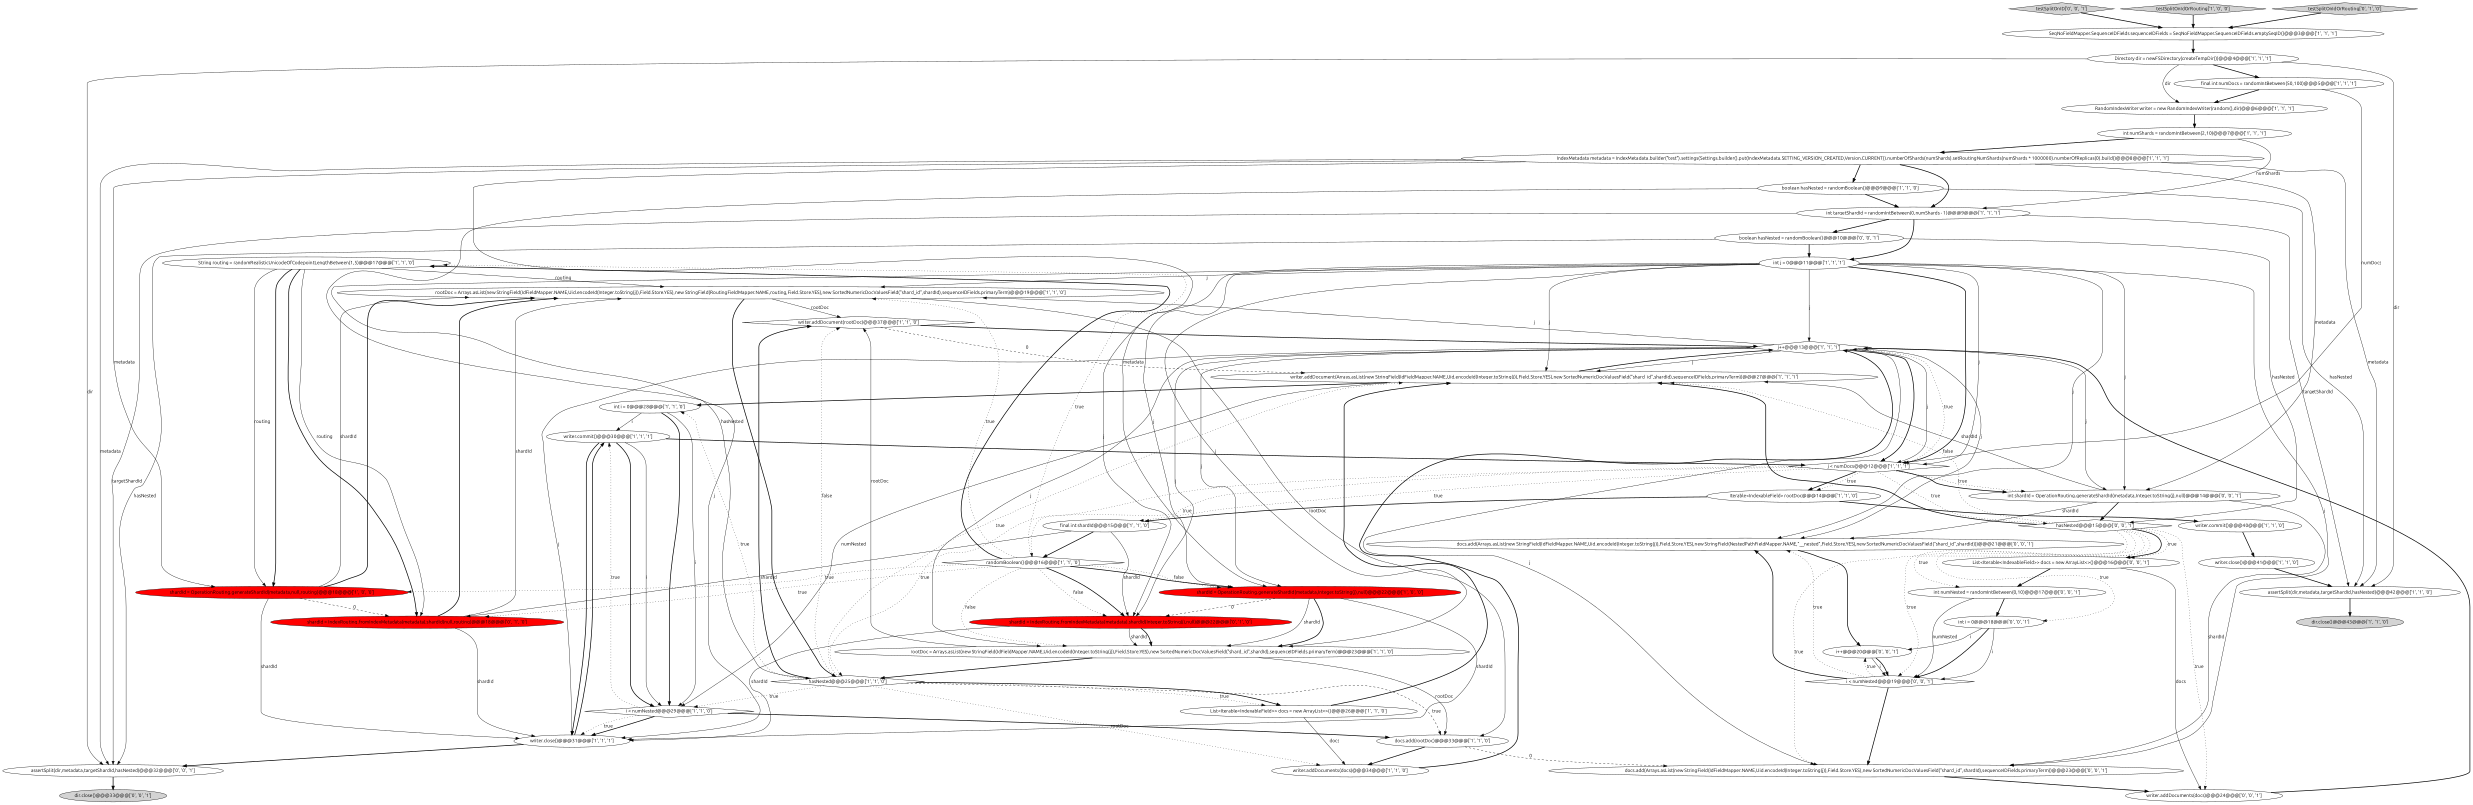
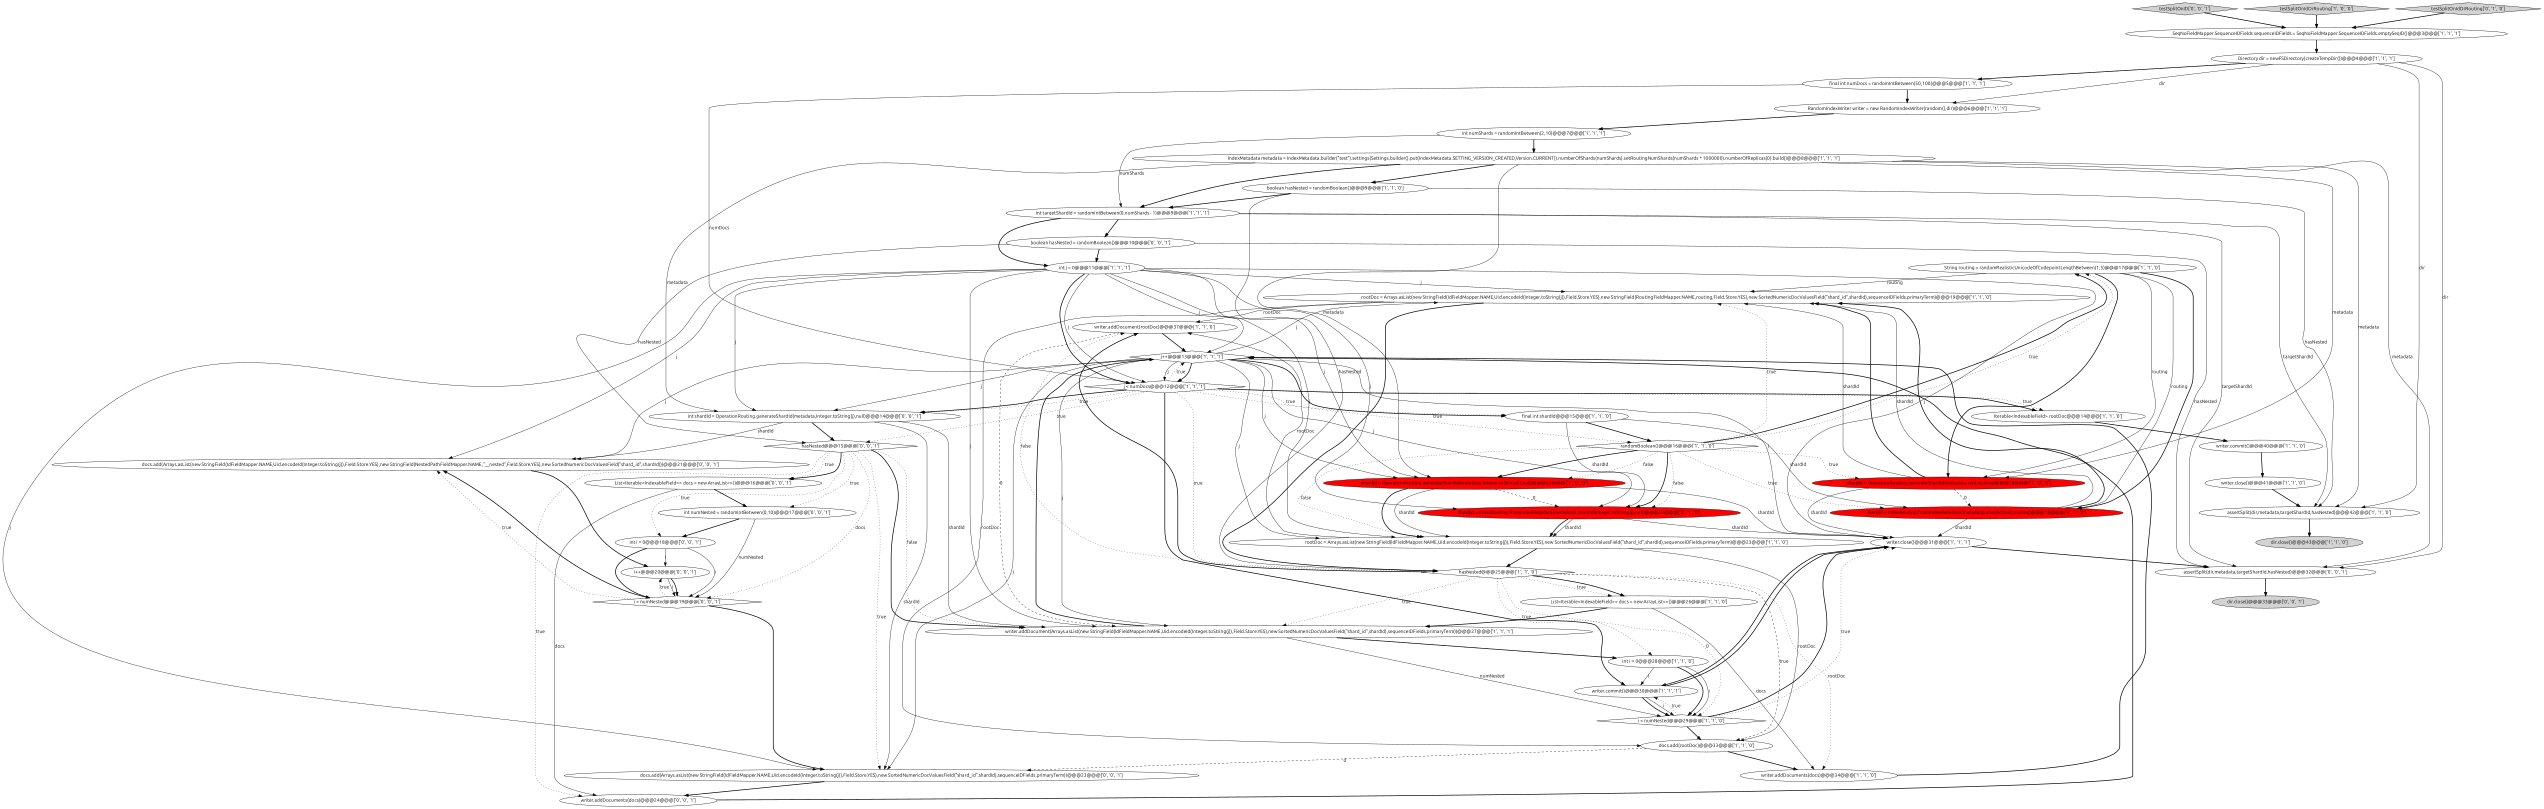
(859, 323) -> (1155, 327)
(1234, 455) -> (1337, 588)
(1428, 503) -> (1320, 407)
(1912, 607) -> (860, 528)
(774, 696) -> (1708, 647)
